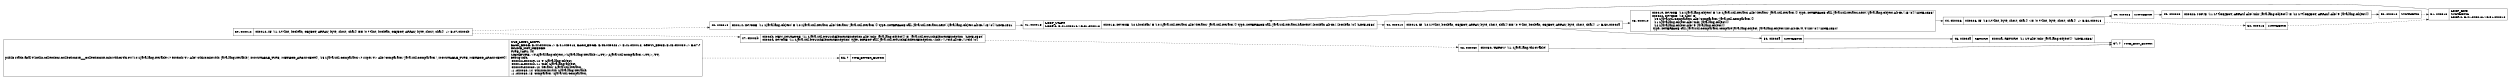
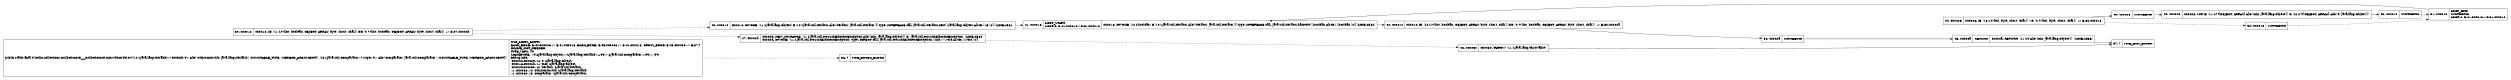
(1783, 21) -> none
